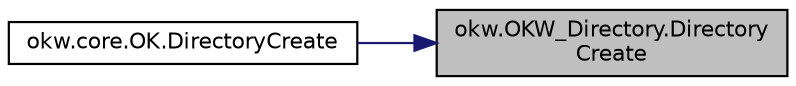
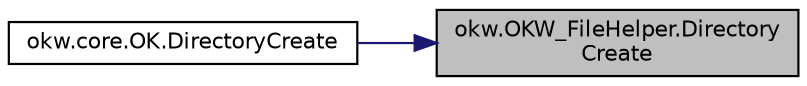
(612, 43) -> (618, 43)
